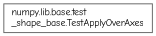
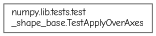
(78, 18) -> (78, 18)
